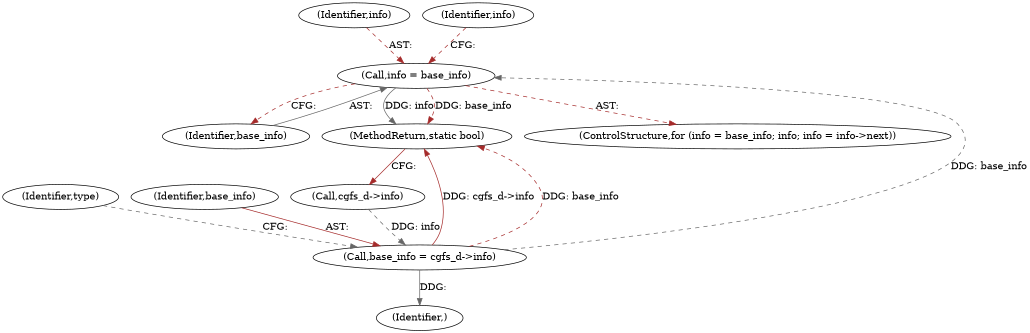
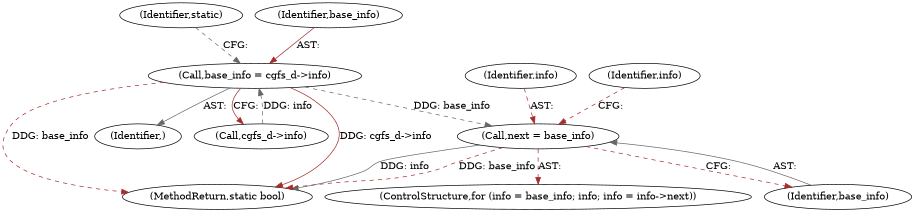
(416, 76) -> (538, 136)
(390, 164) -> (232, 103)
(61, 197) -> (181, 15)
(435, 288) -> (217, 106)
